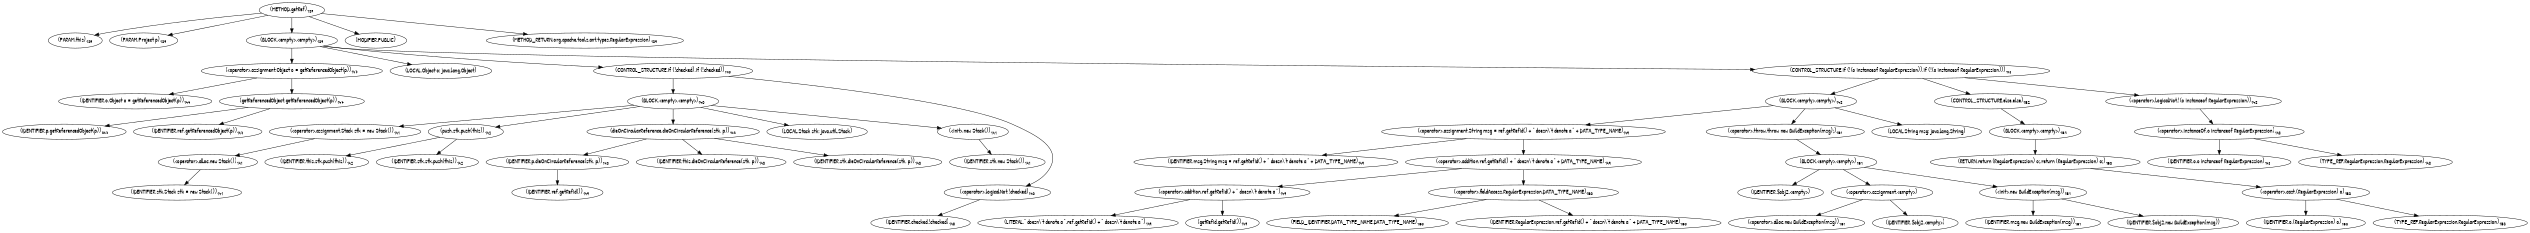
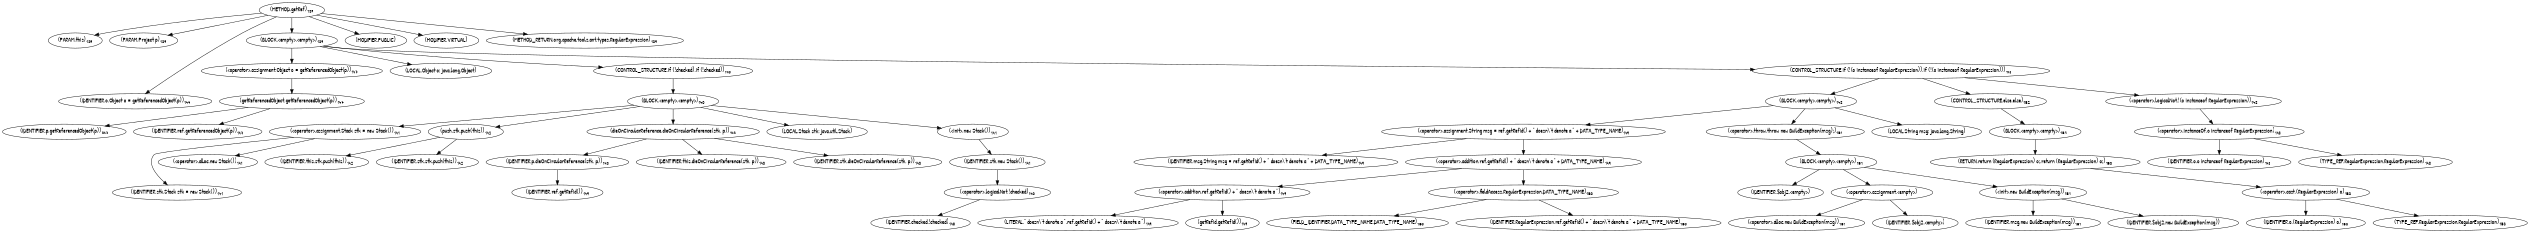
none -> (446, 41)
(215, 86) -> (211, 51)
(917, 100) -> (997, 175)
(194, 176) -> (208, 147)
